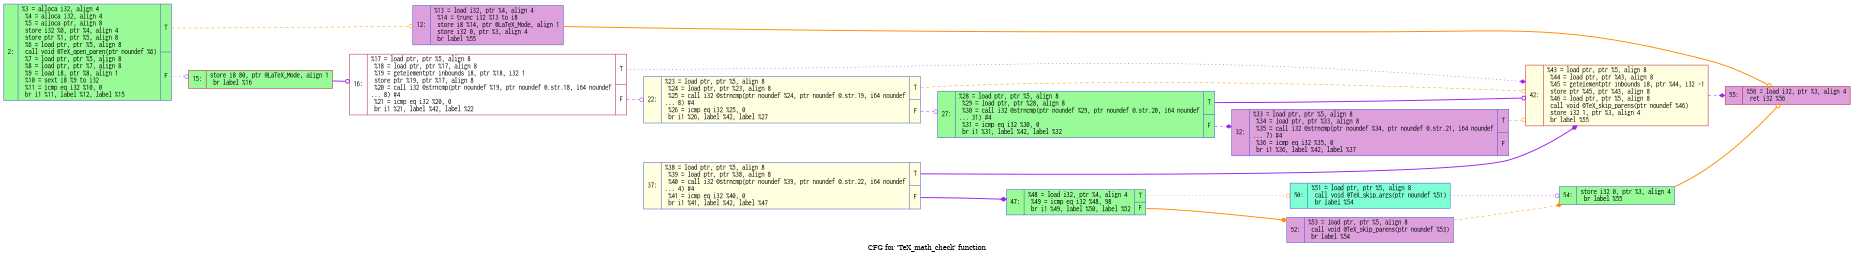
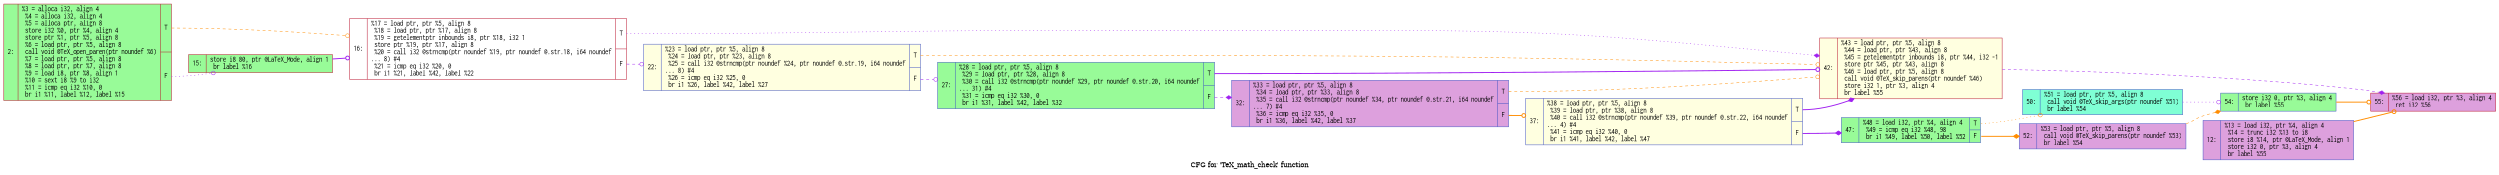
(290, 27) -> (259, 30)
(88, 52) -> (88, 52)
none -> (1515, 115)
